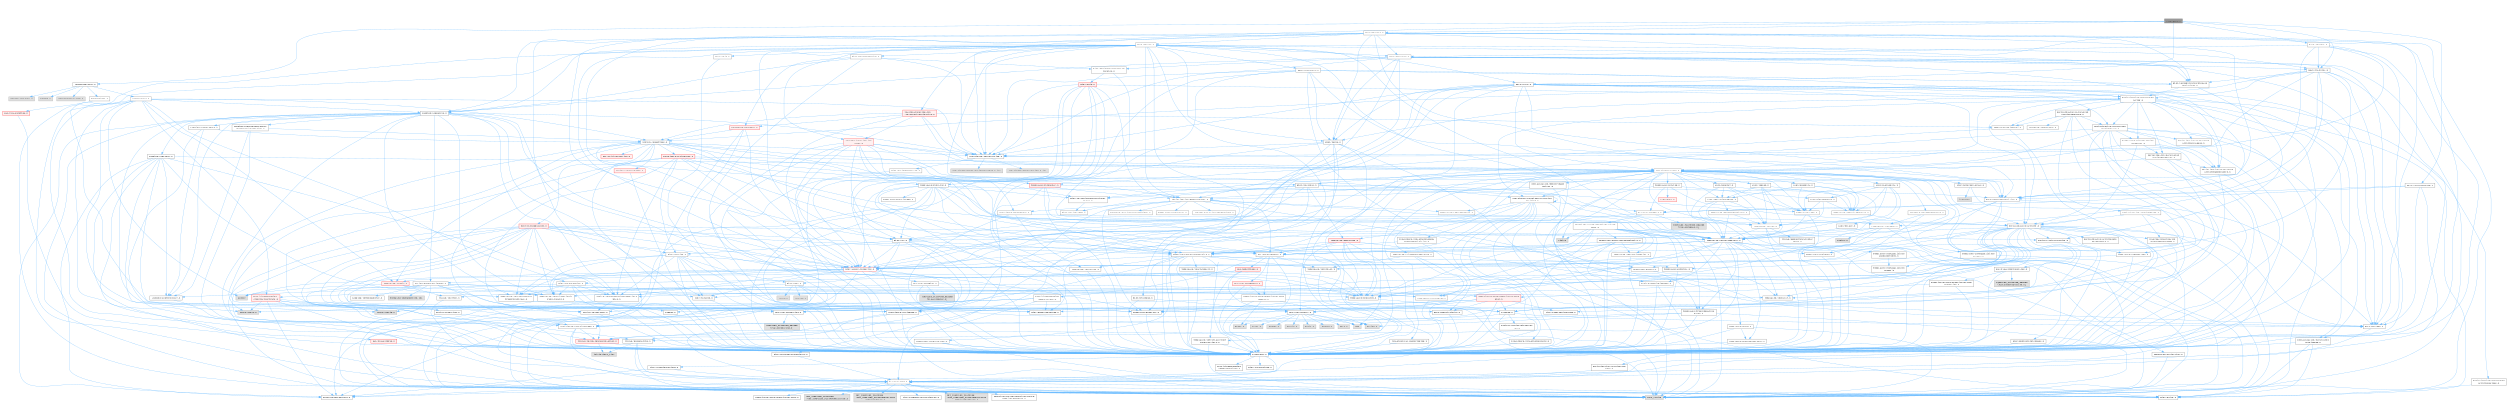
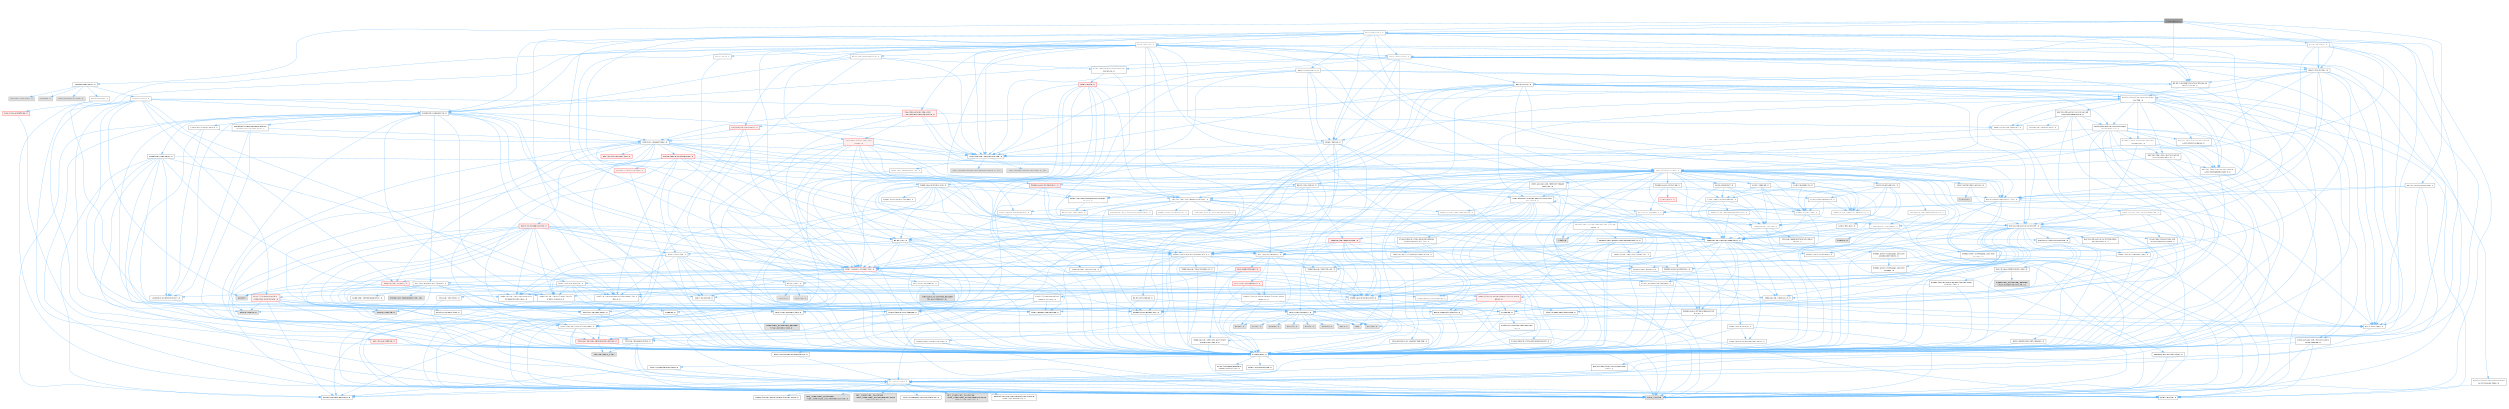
(1225, 57) -> (1342, 50)
(1689, 226) -> none
(421, 291) -> none
